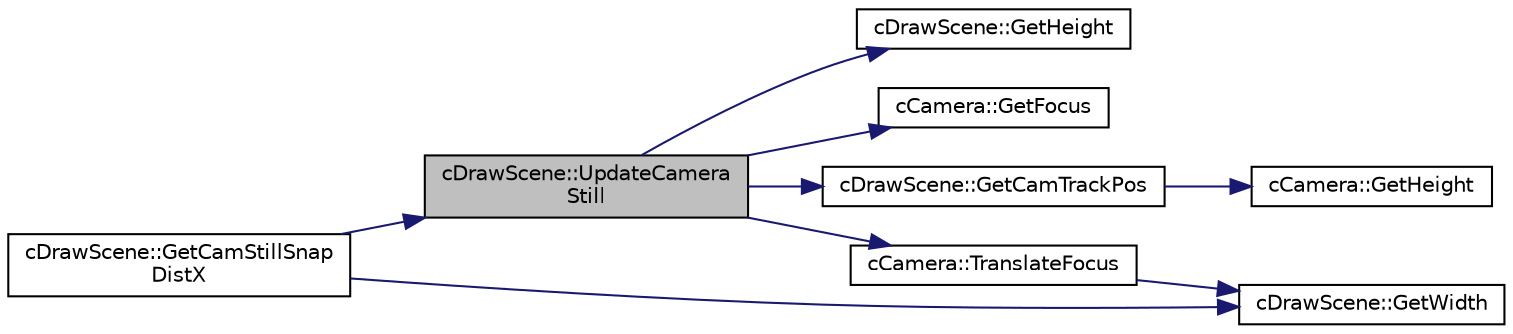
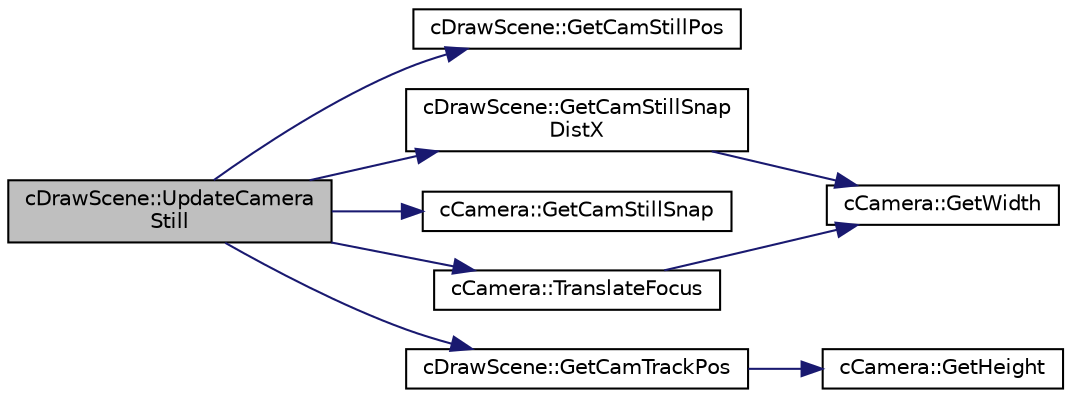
(994, 29) -> (577, 29)
(994, 108) -> (577, 211)
(372, 228) -> (363, 168)
(1372, 305) -> (943, 205)
